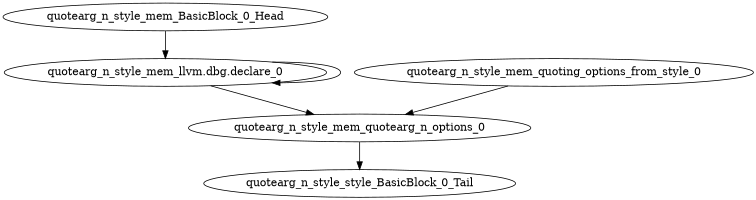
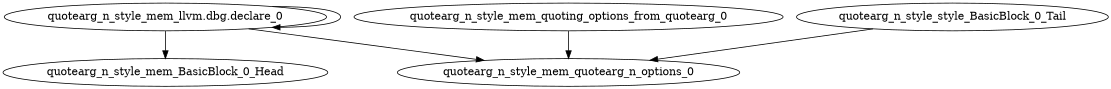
(165, 41) -> (165, 41)
(554, 72) -> (569, 17)
(360, 152) -> (765, 44)
